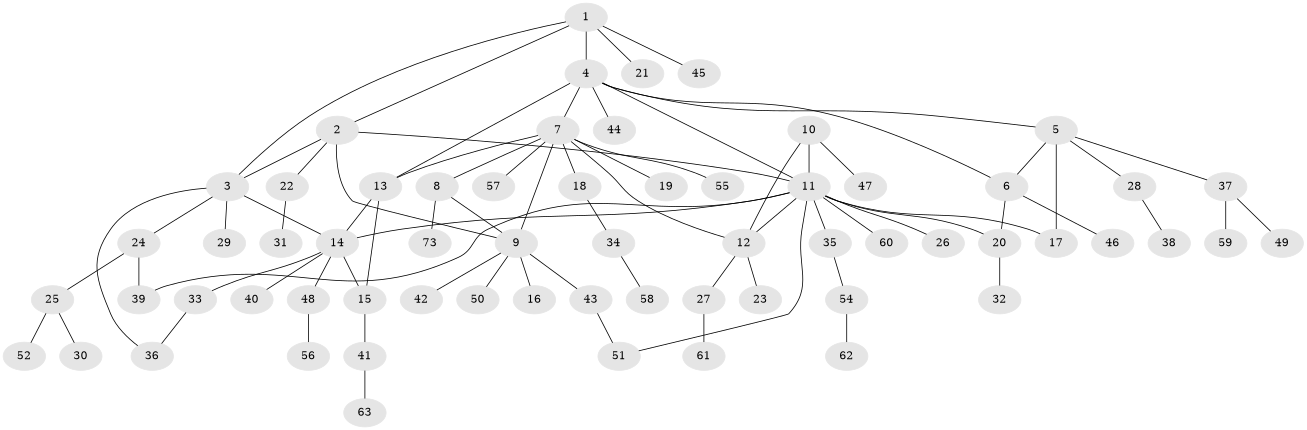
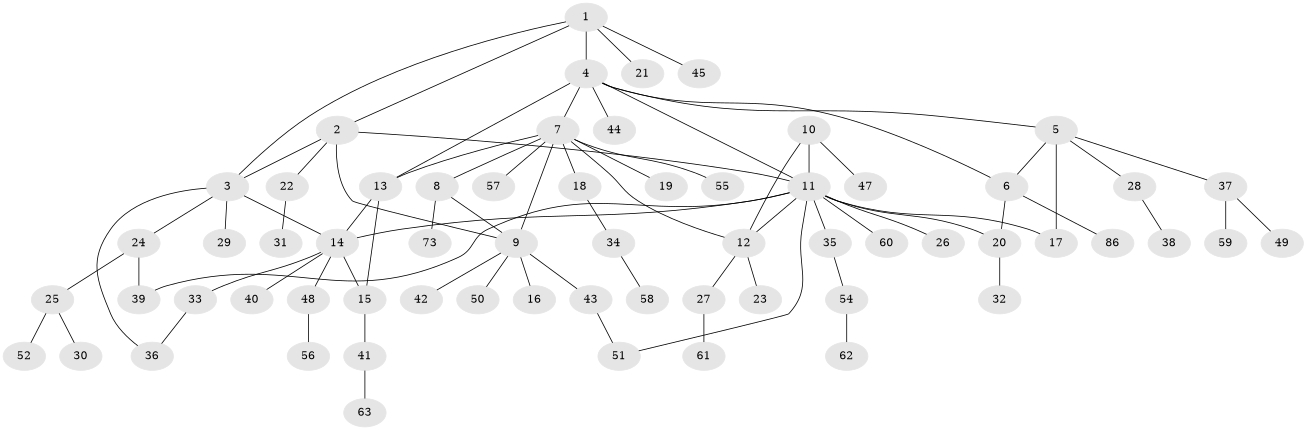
(1113, 243) -> (1113, 243)
